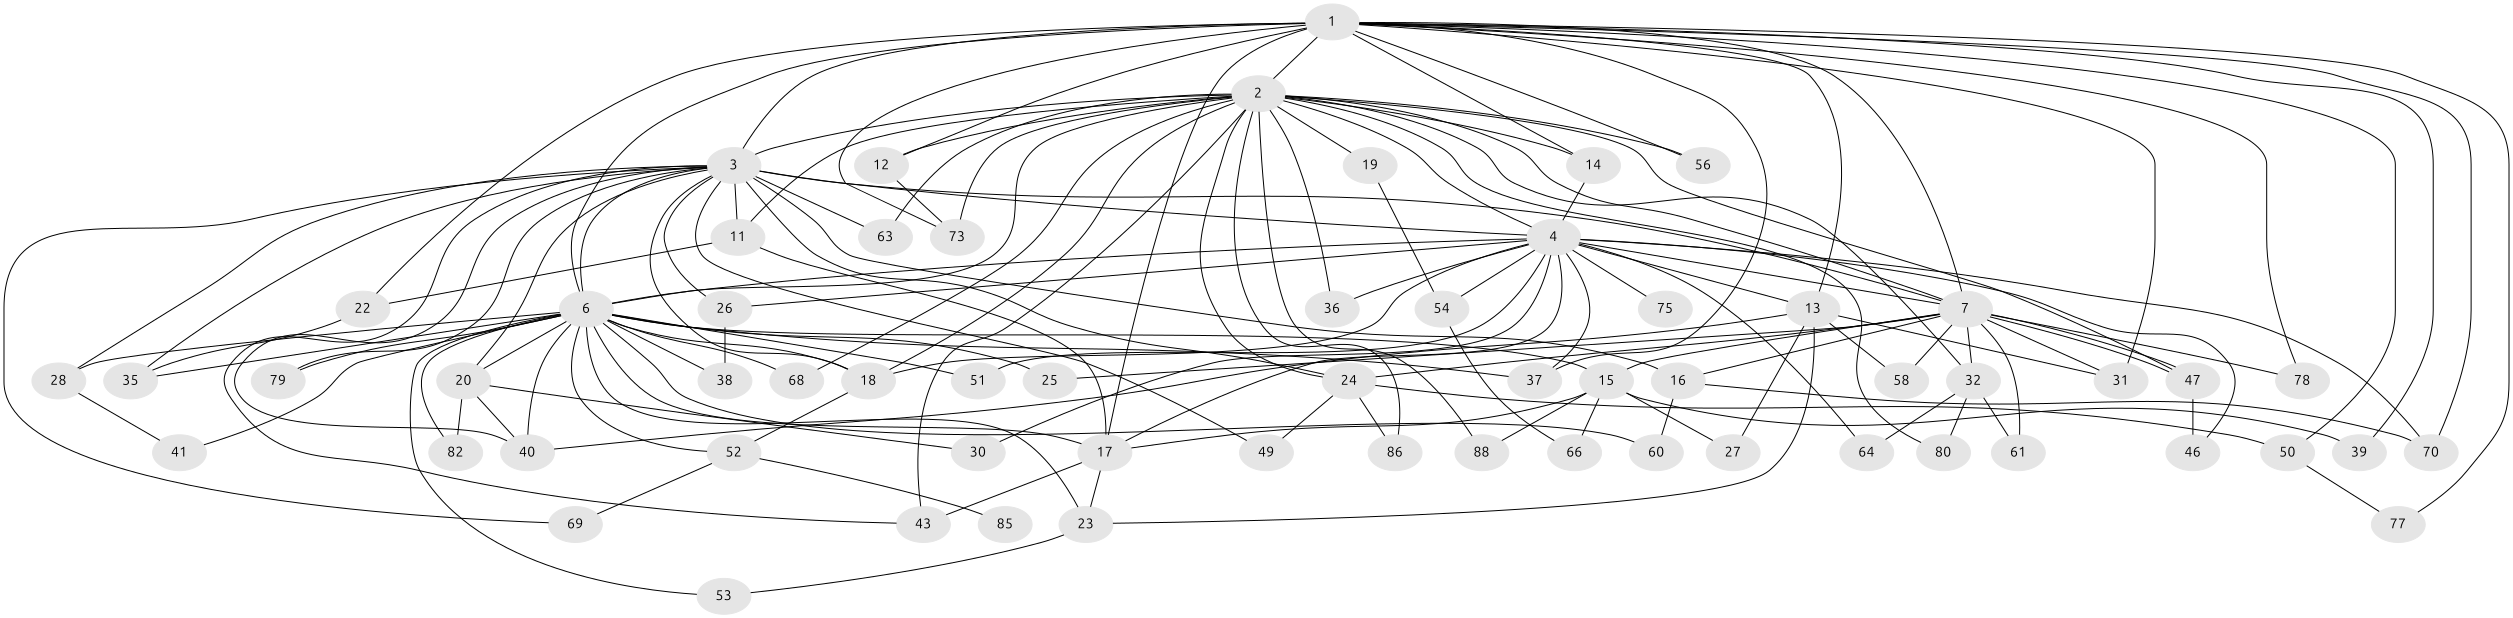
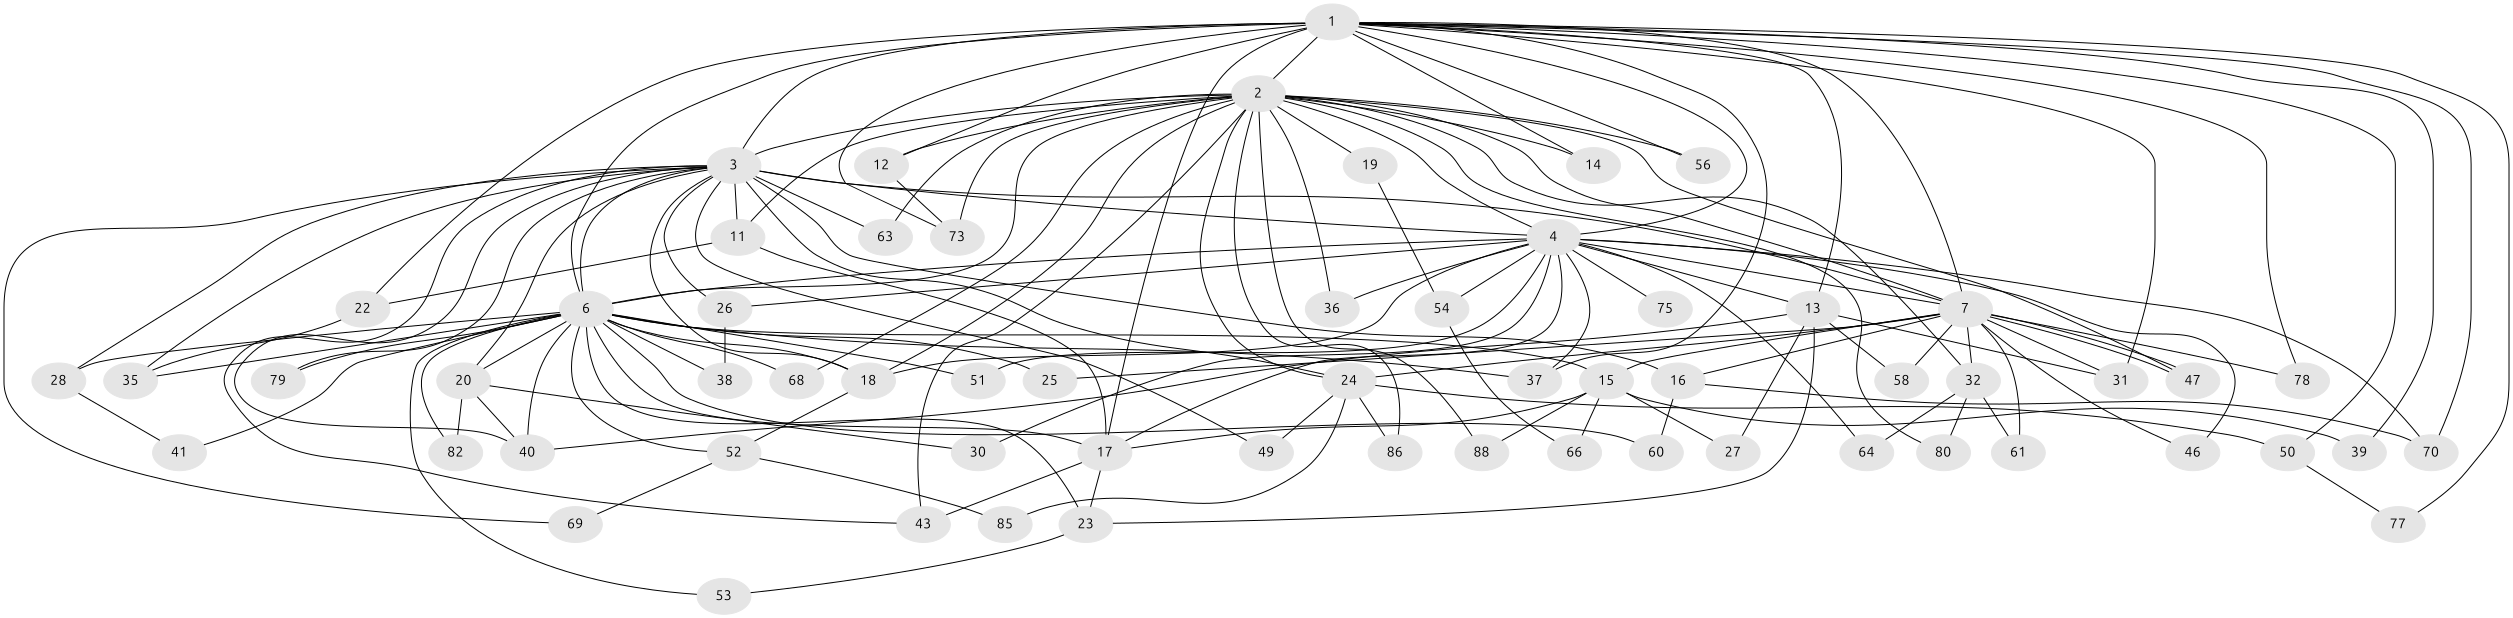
(1574, 202) -> (1657, 98)
(2193, 420) -> (2072, 390)
none -> (1210, 503)
